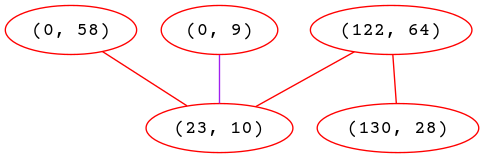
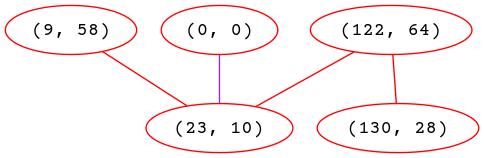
(71, 30) -> (71, 30)
(219, 30) -> (219, 30)
